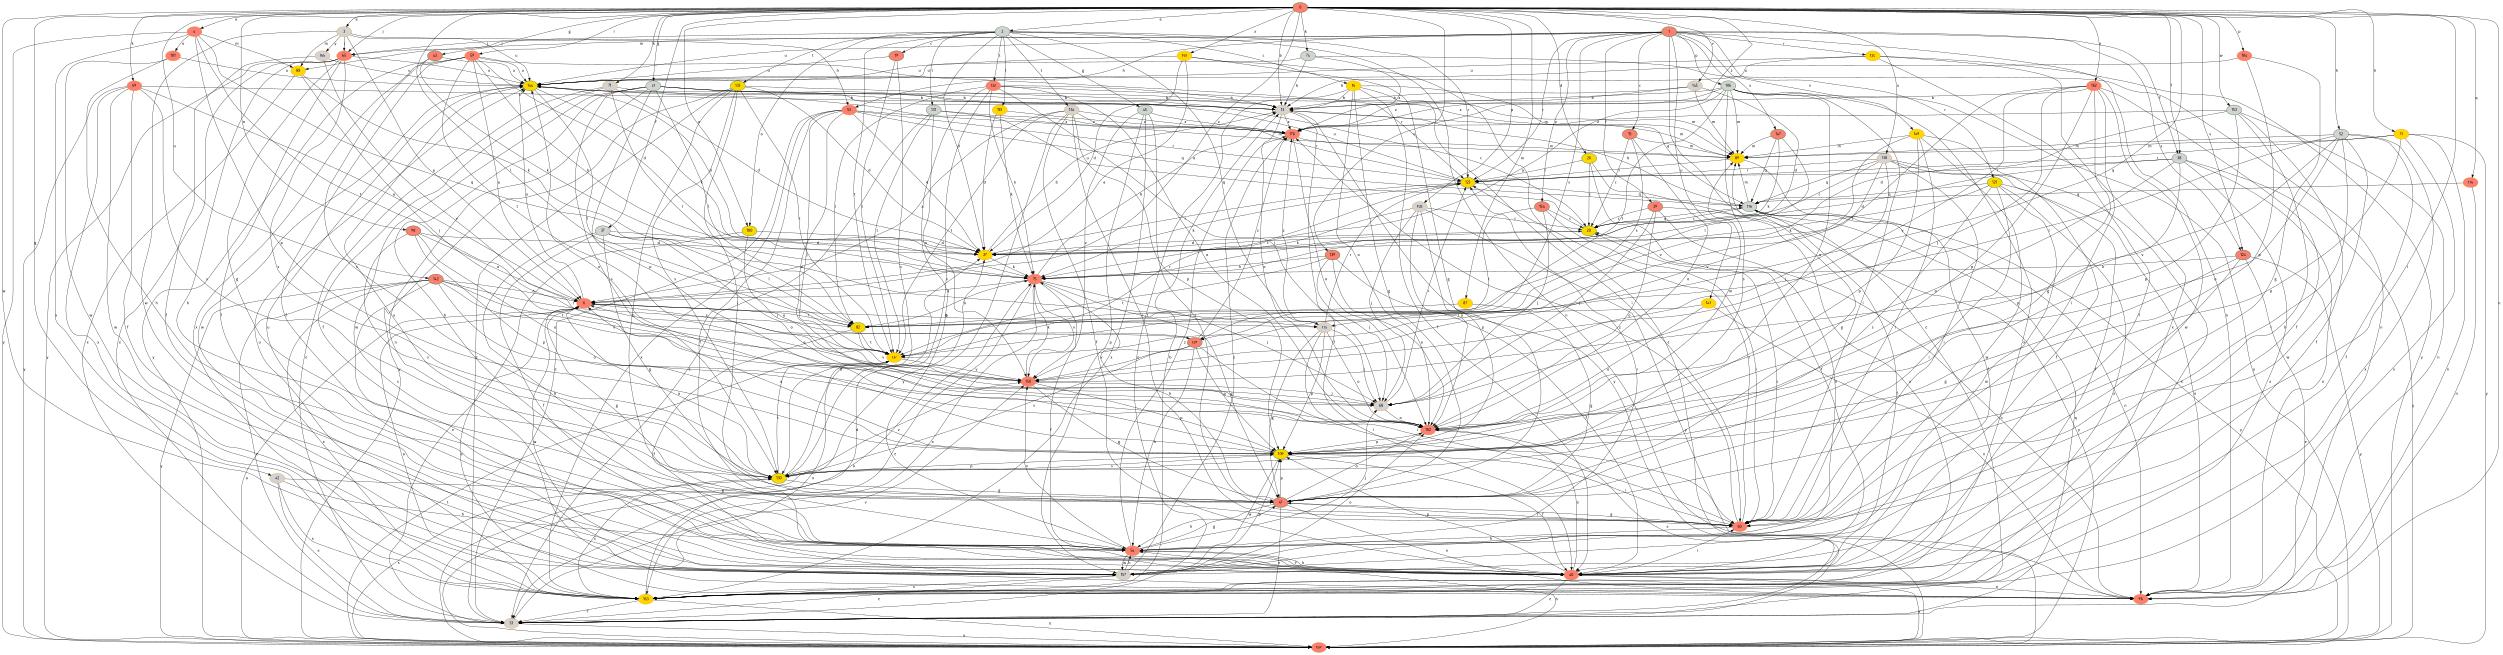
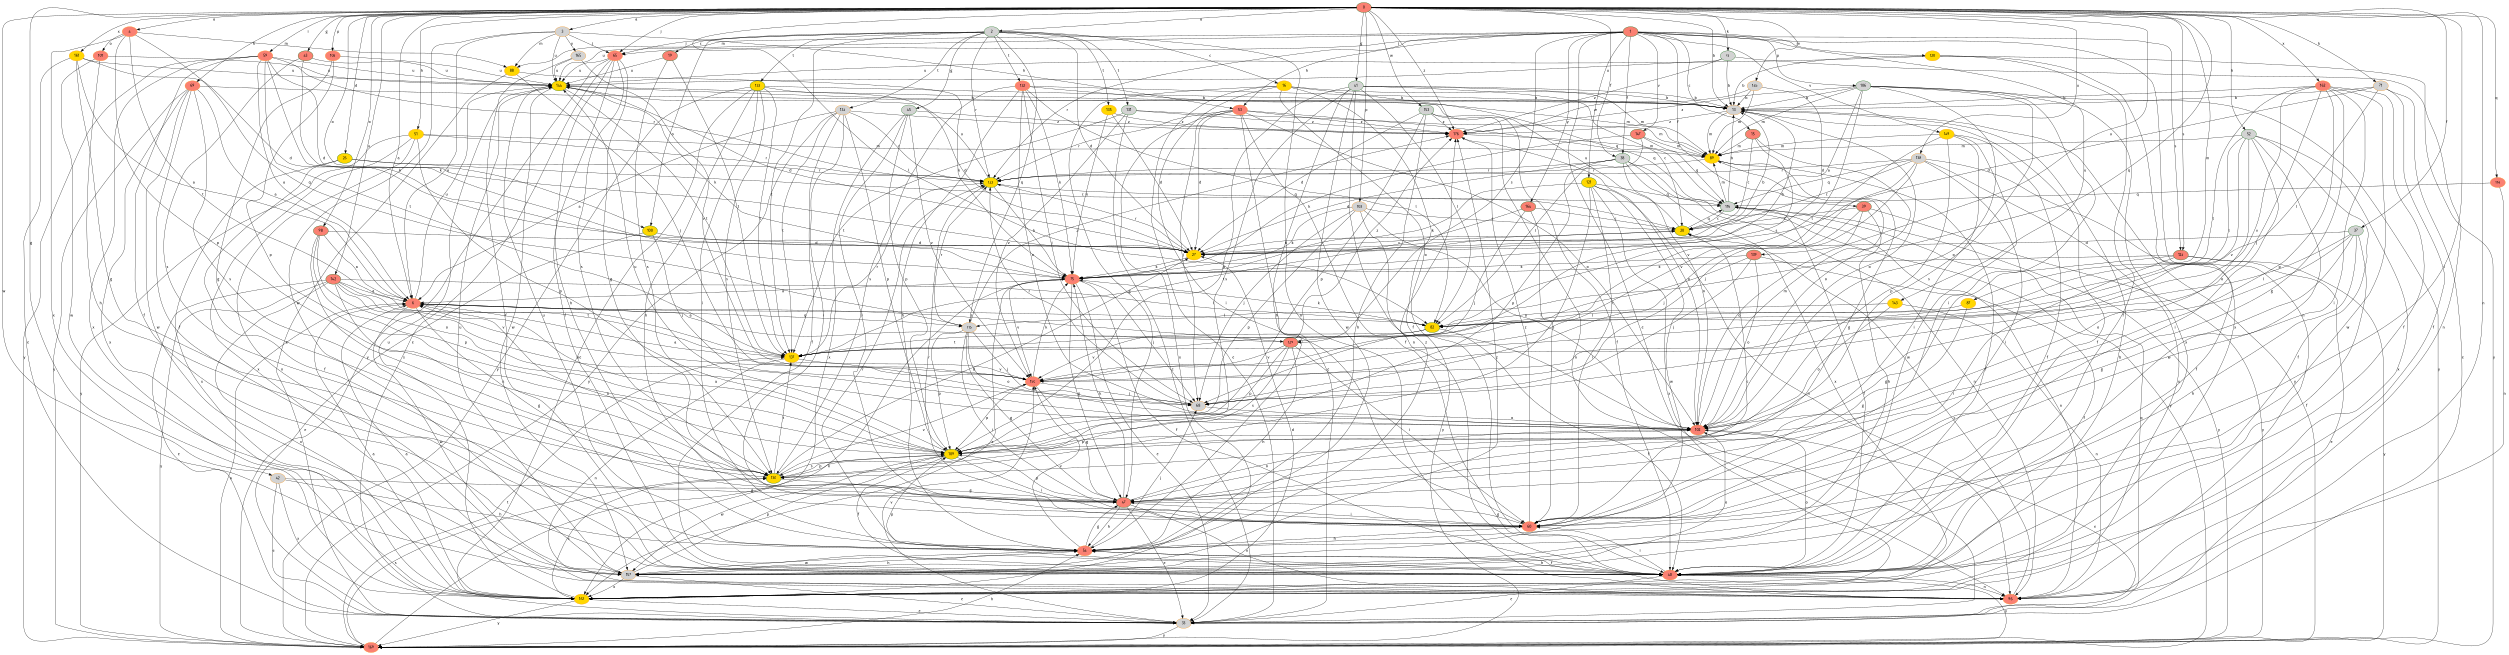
(1093, 363) -> (909, 290)
(1705, 418) -> (1590, 442)
(21, 636) -> none
